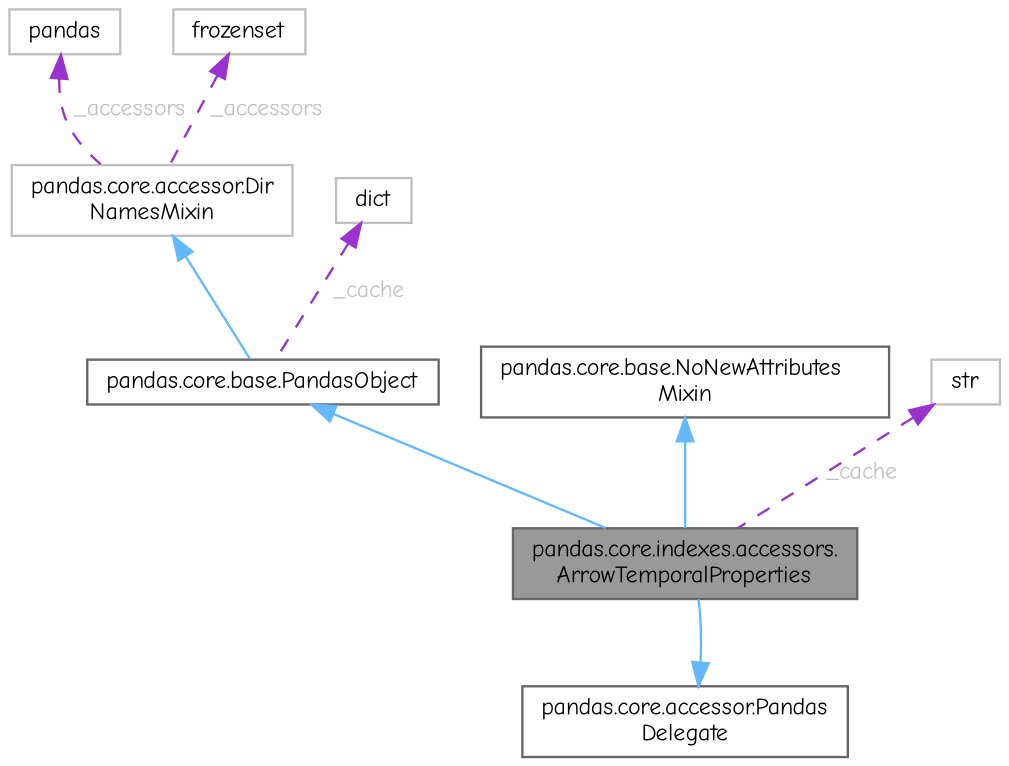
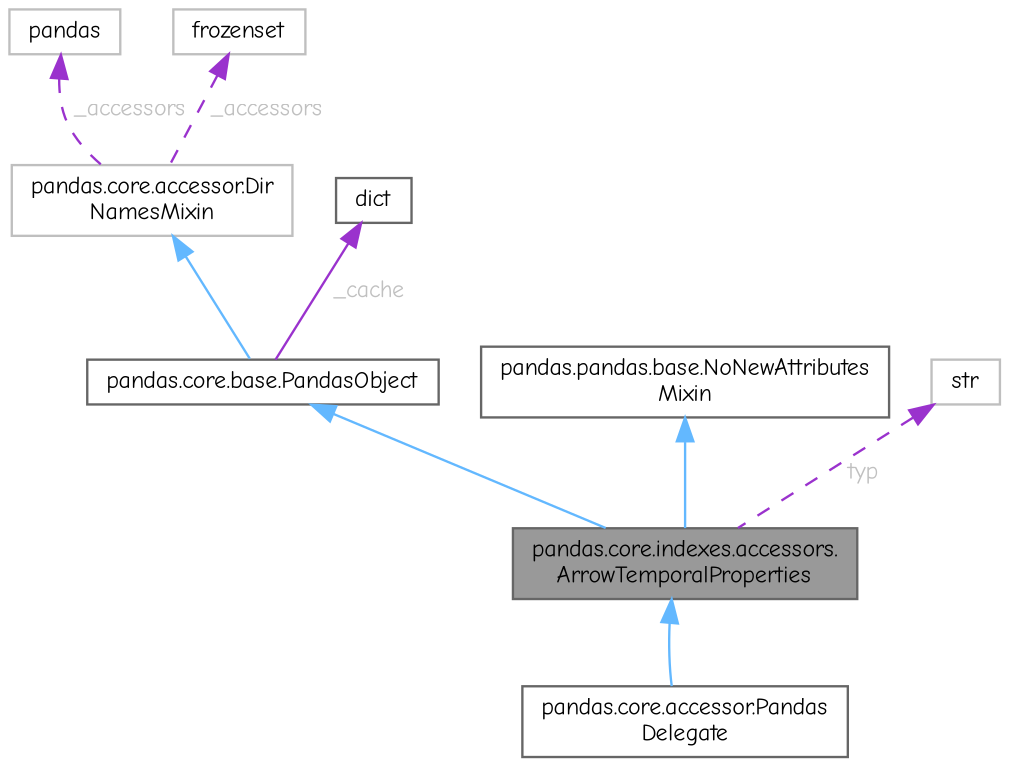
(374, 200) -> (374, 200)
(312, 302) -> (312, 302)
(685, 382) -> (685, 382)
(860, 473) -> (860, 473)
(701, 631) -> (669, 655)
